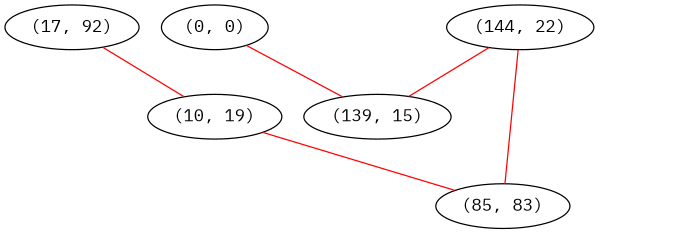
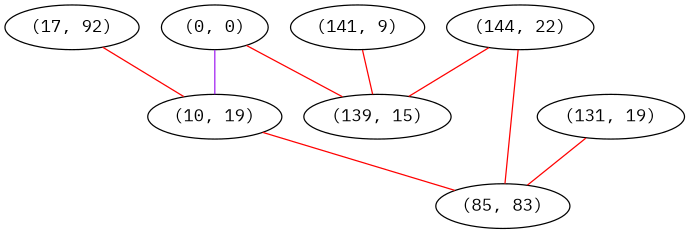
none -> (358, 27)
none -> (215, 72)
none -> (611, 117)
